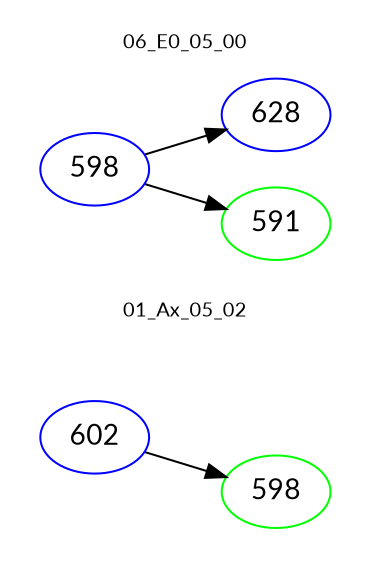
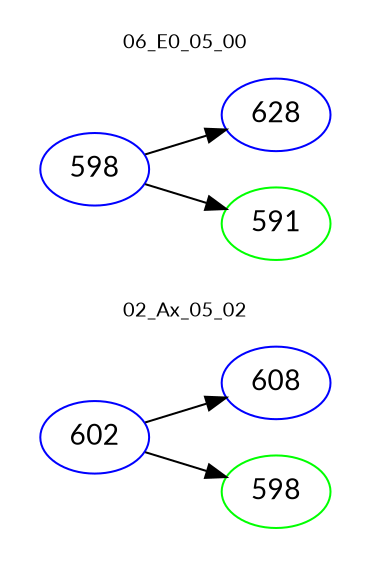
(185, 311) -> (185, 311)
none -> (276, 383)
